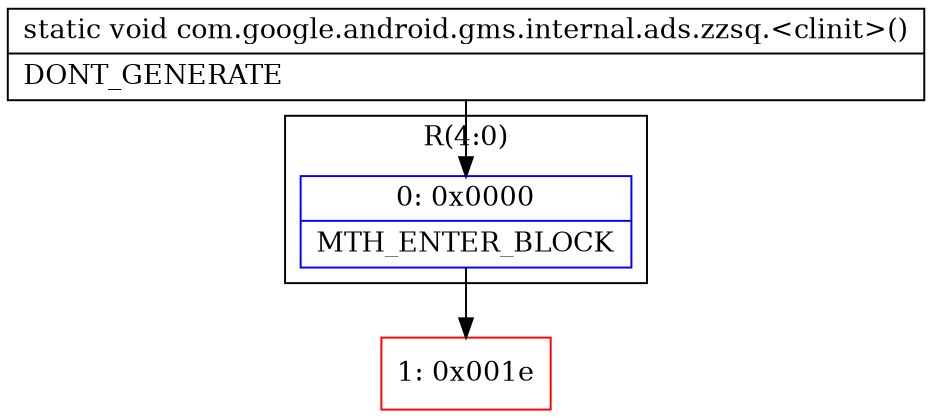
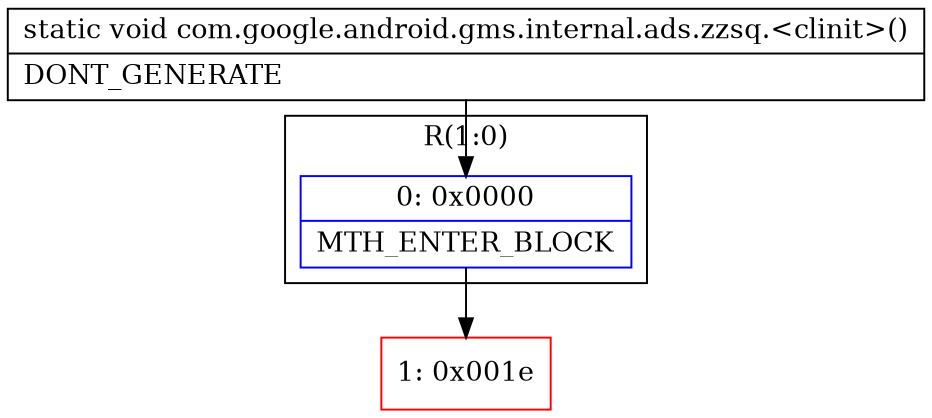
(466, 138) -> (466, 138)
